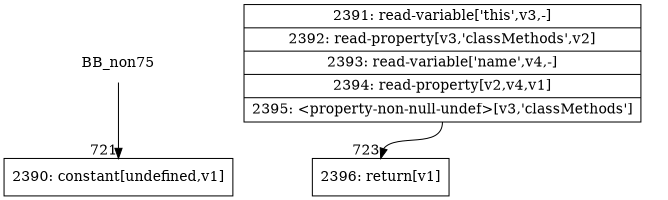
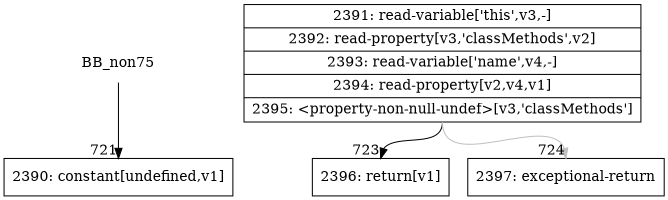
none -> (566, 177)
